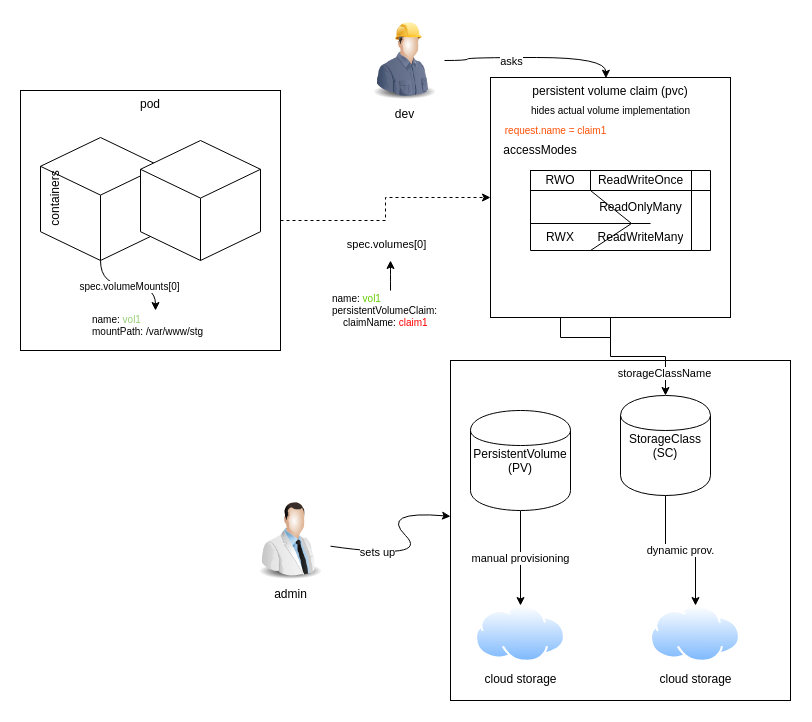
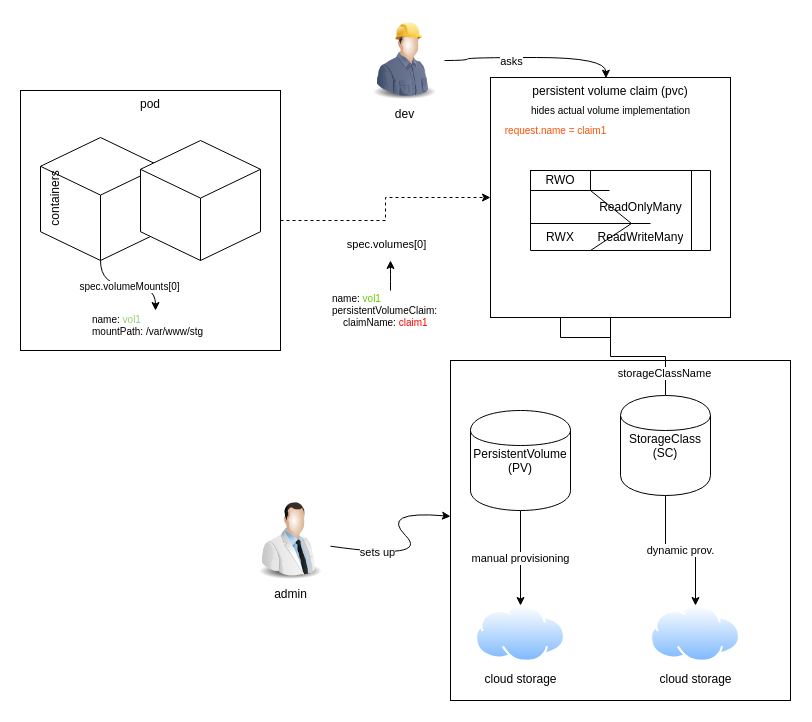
(541, 151) -> none
(641, 181) -> none
(666, 387) -> (666, 390)
